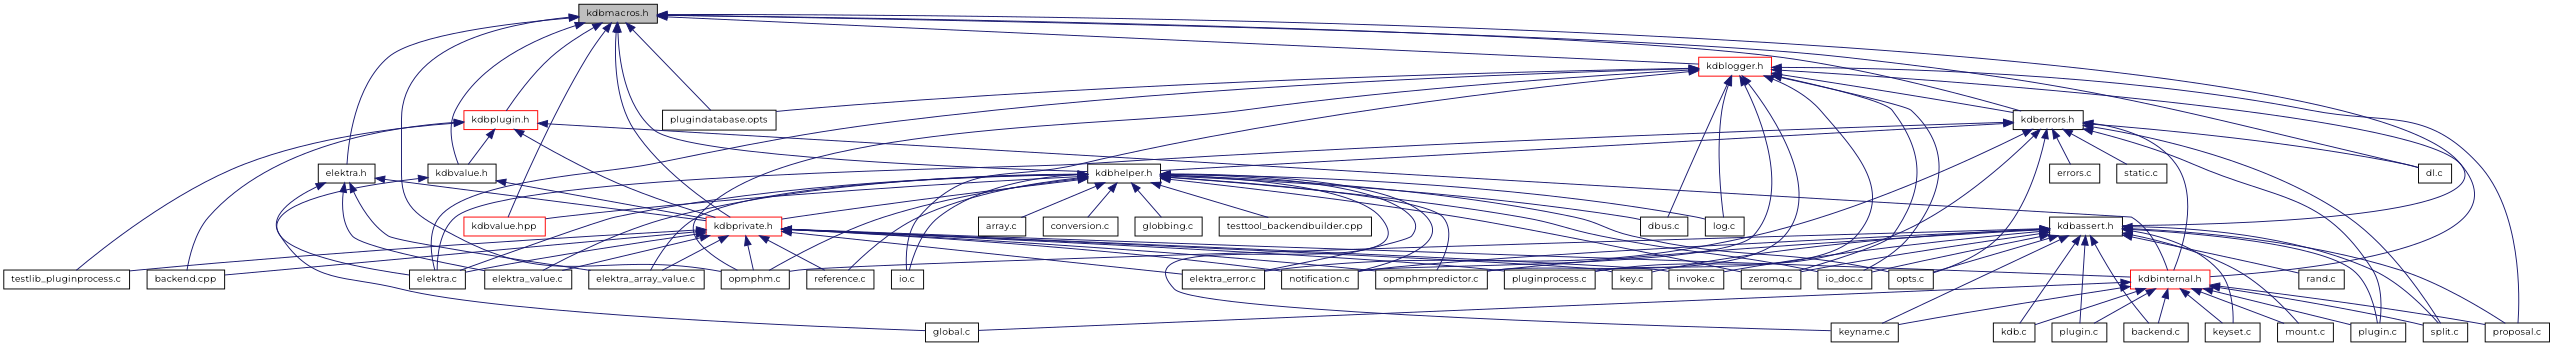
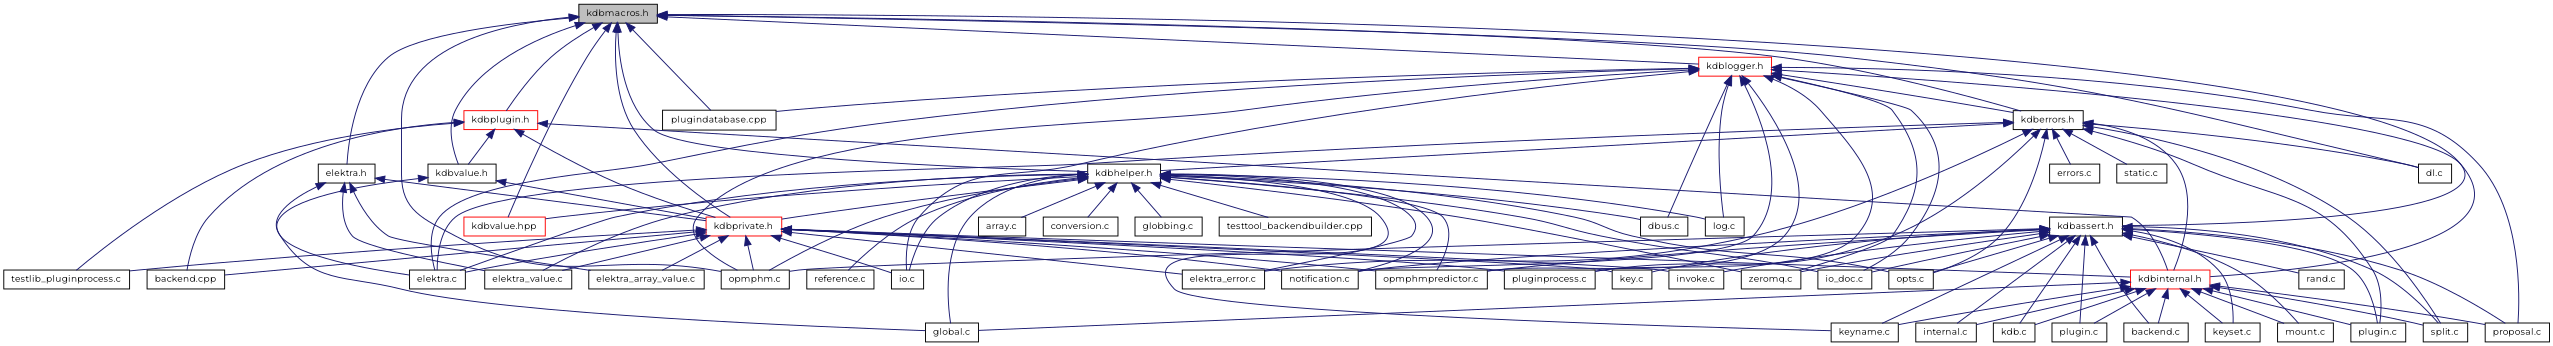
(719, 120) -> (719, 120)
(850, 186) -> (973, 214)
(789, 251) -> (836, 255)
none -> (1946, 332)
